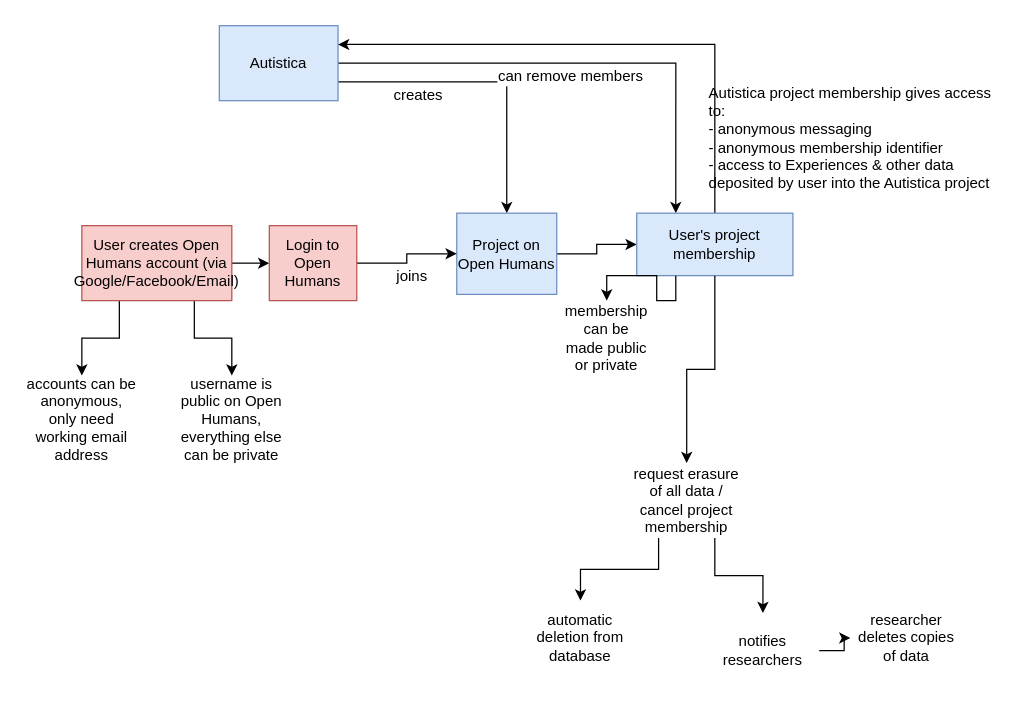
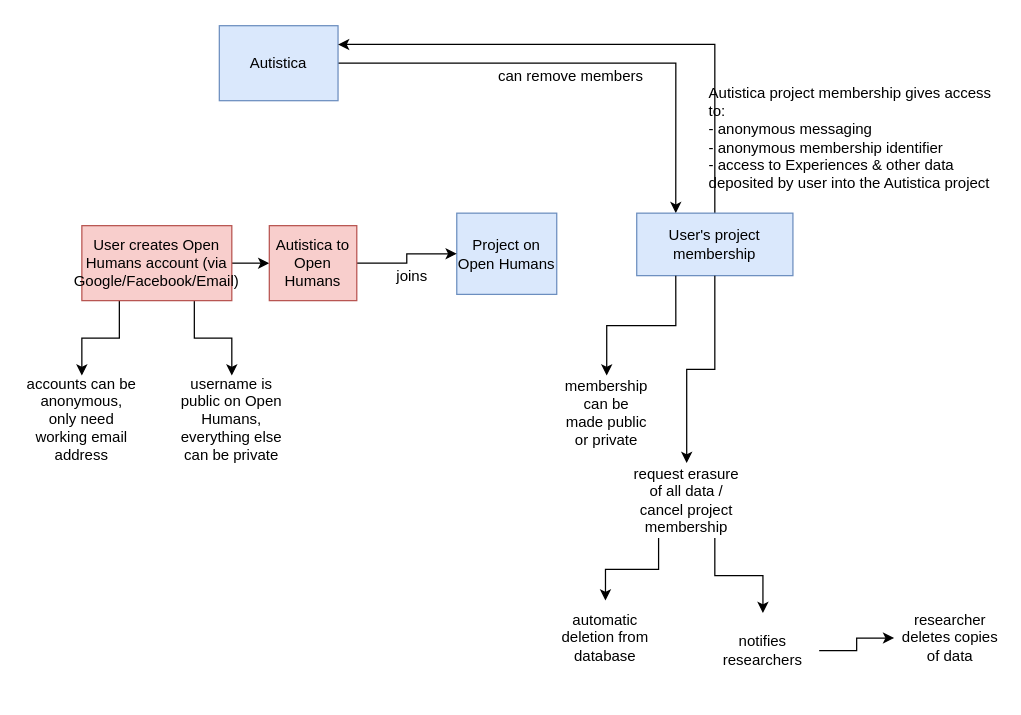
(417, 82) -> none
(597, 254) -> none
(313, 263) -> (313, 263)
(607, 338) -> (607, 413)
(581, 638) -> (606, 638)
(907, 638) -> (951, 638)
